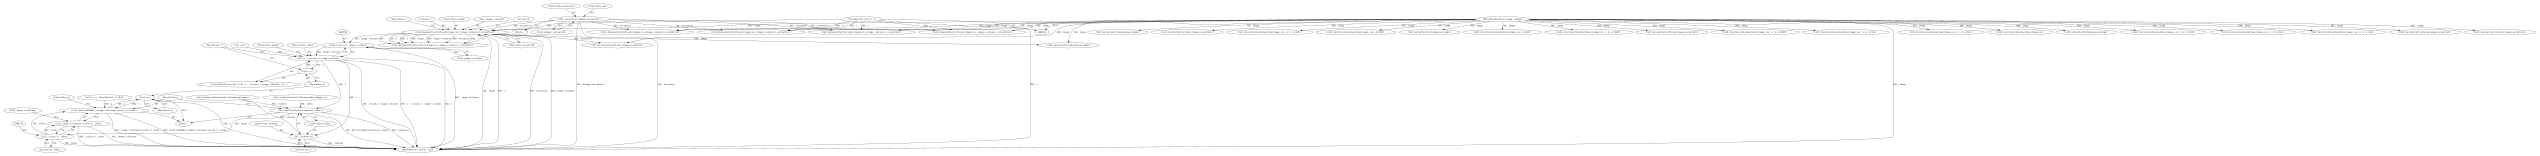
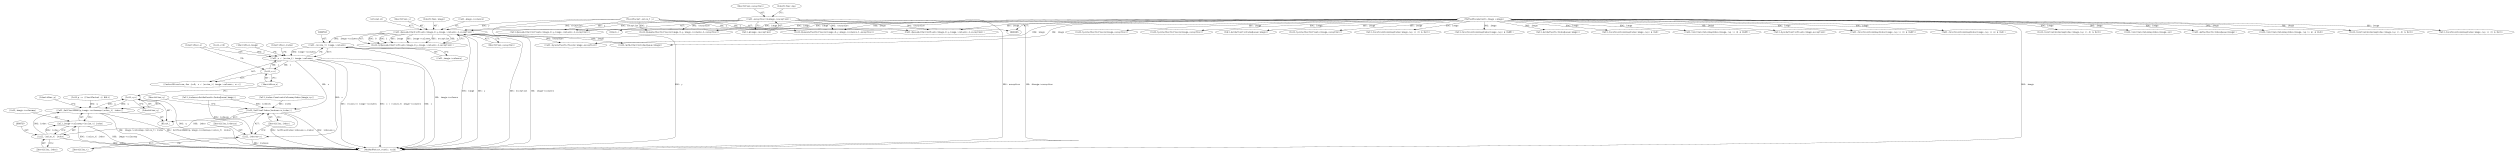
(425, 19) -> none
